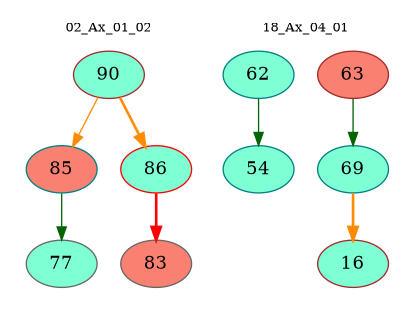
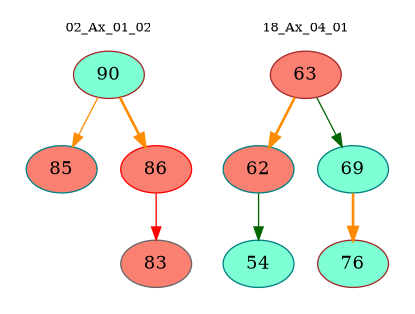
(259, 75) -> (259, 169)
none -> (285, 116)
(156, 169) -> (156, 169)
(156, 210) -> (156, 210)
(62, 264) -> none
(353, 264) -> (353, 264)
